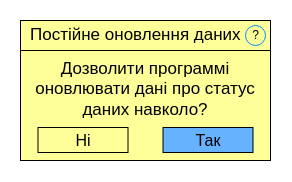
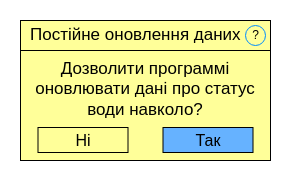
(146, 90) -> (146, 90)
